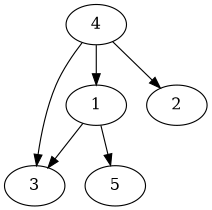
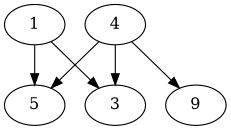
(96, 59) -> (80, 60)
(177, 105) -> (196, 105)
